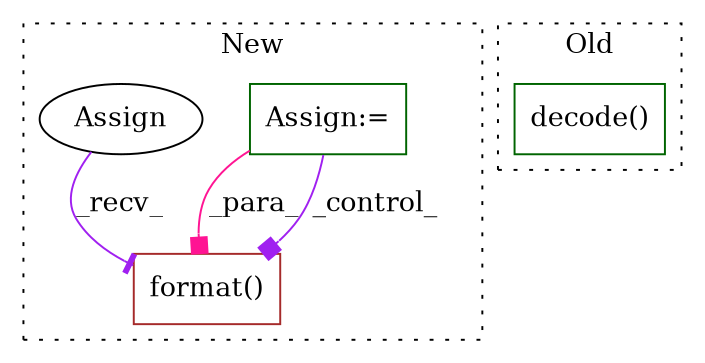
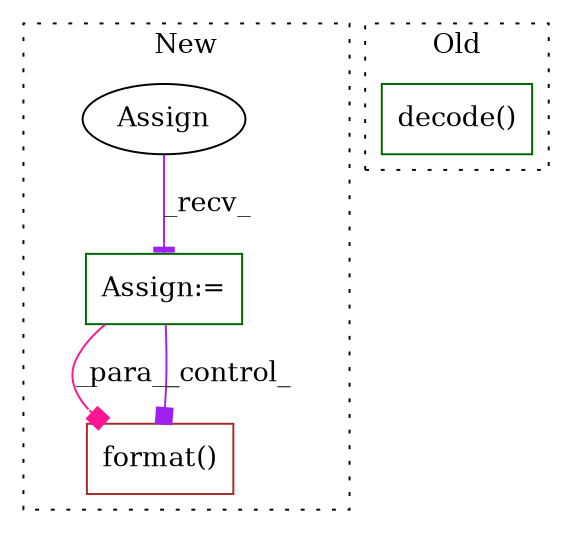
(75, 215) -> (164, 199)
